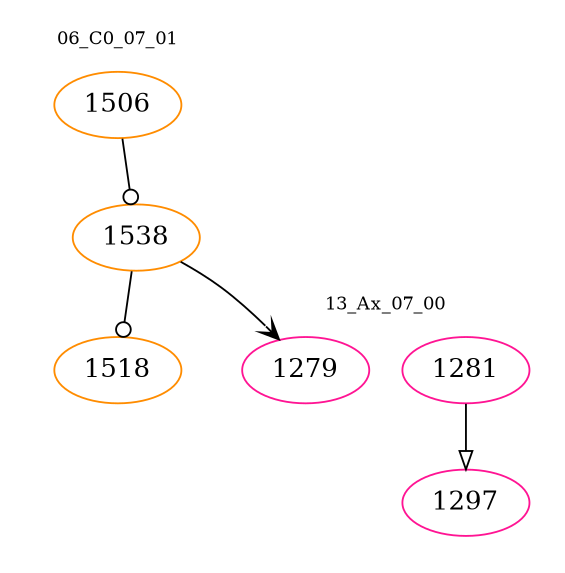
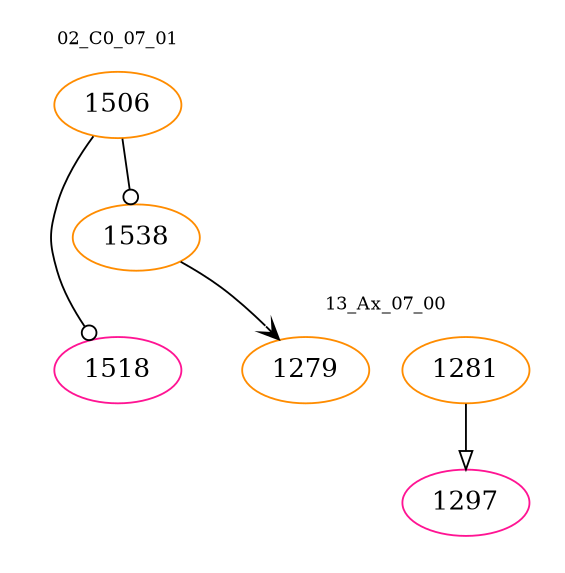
(118, 40) -> (118, 40)
(128, 297) -> (51, 230)
(118, 370) -> (118, 370)
(306, 370) -> (306, 370)
(466, 370) -> (466, 370)
